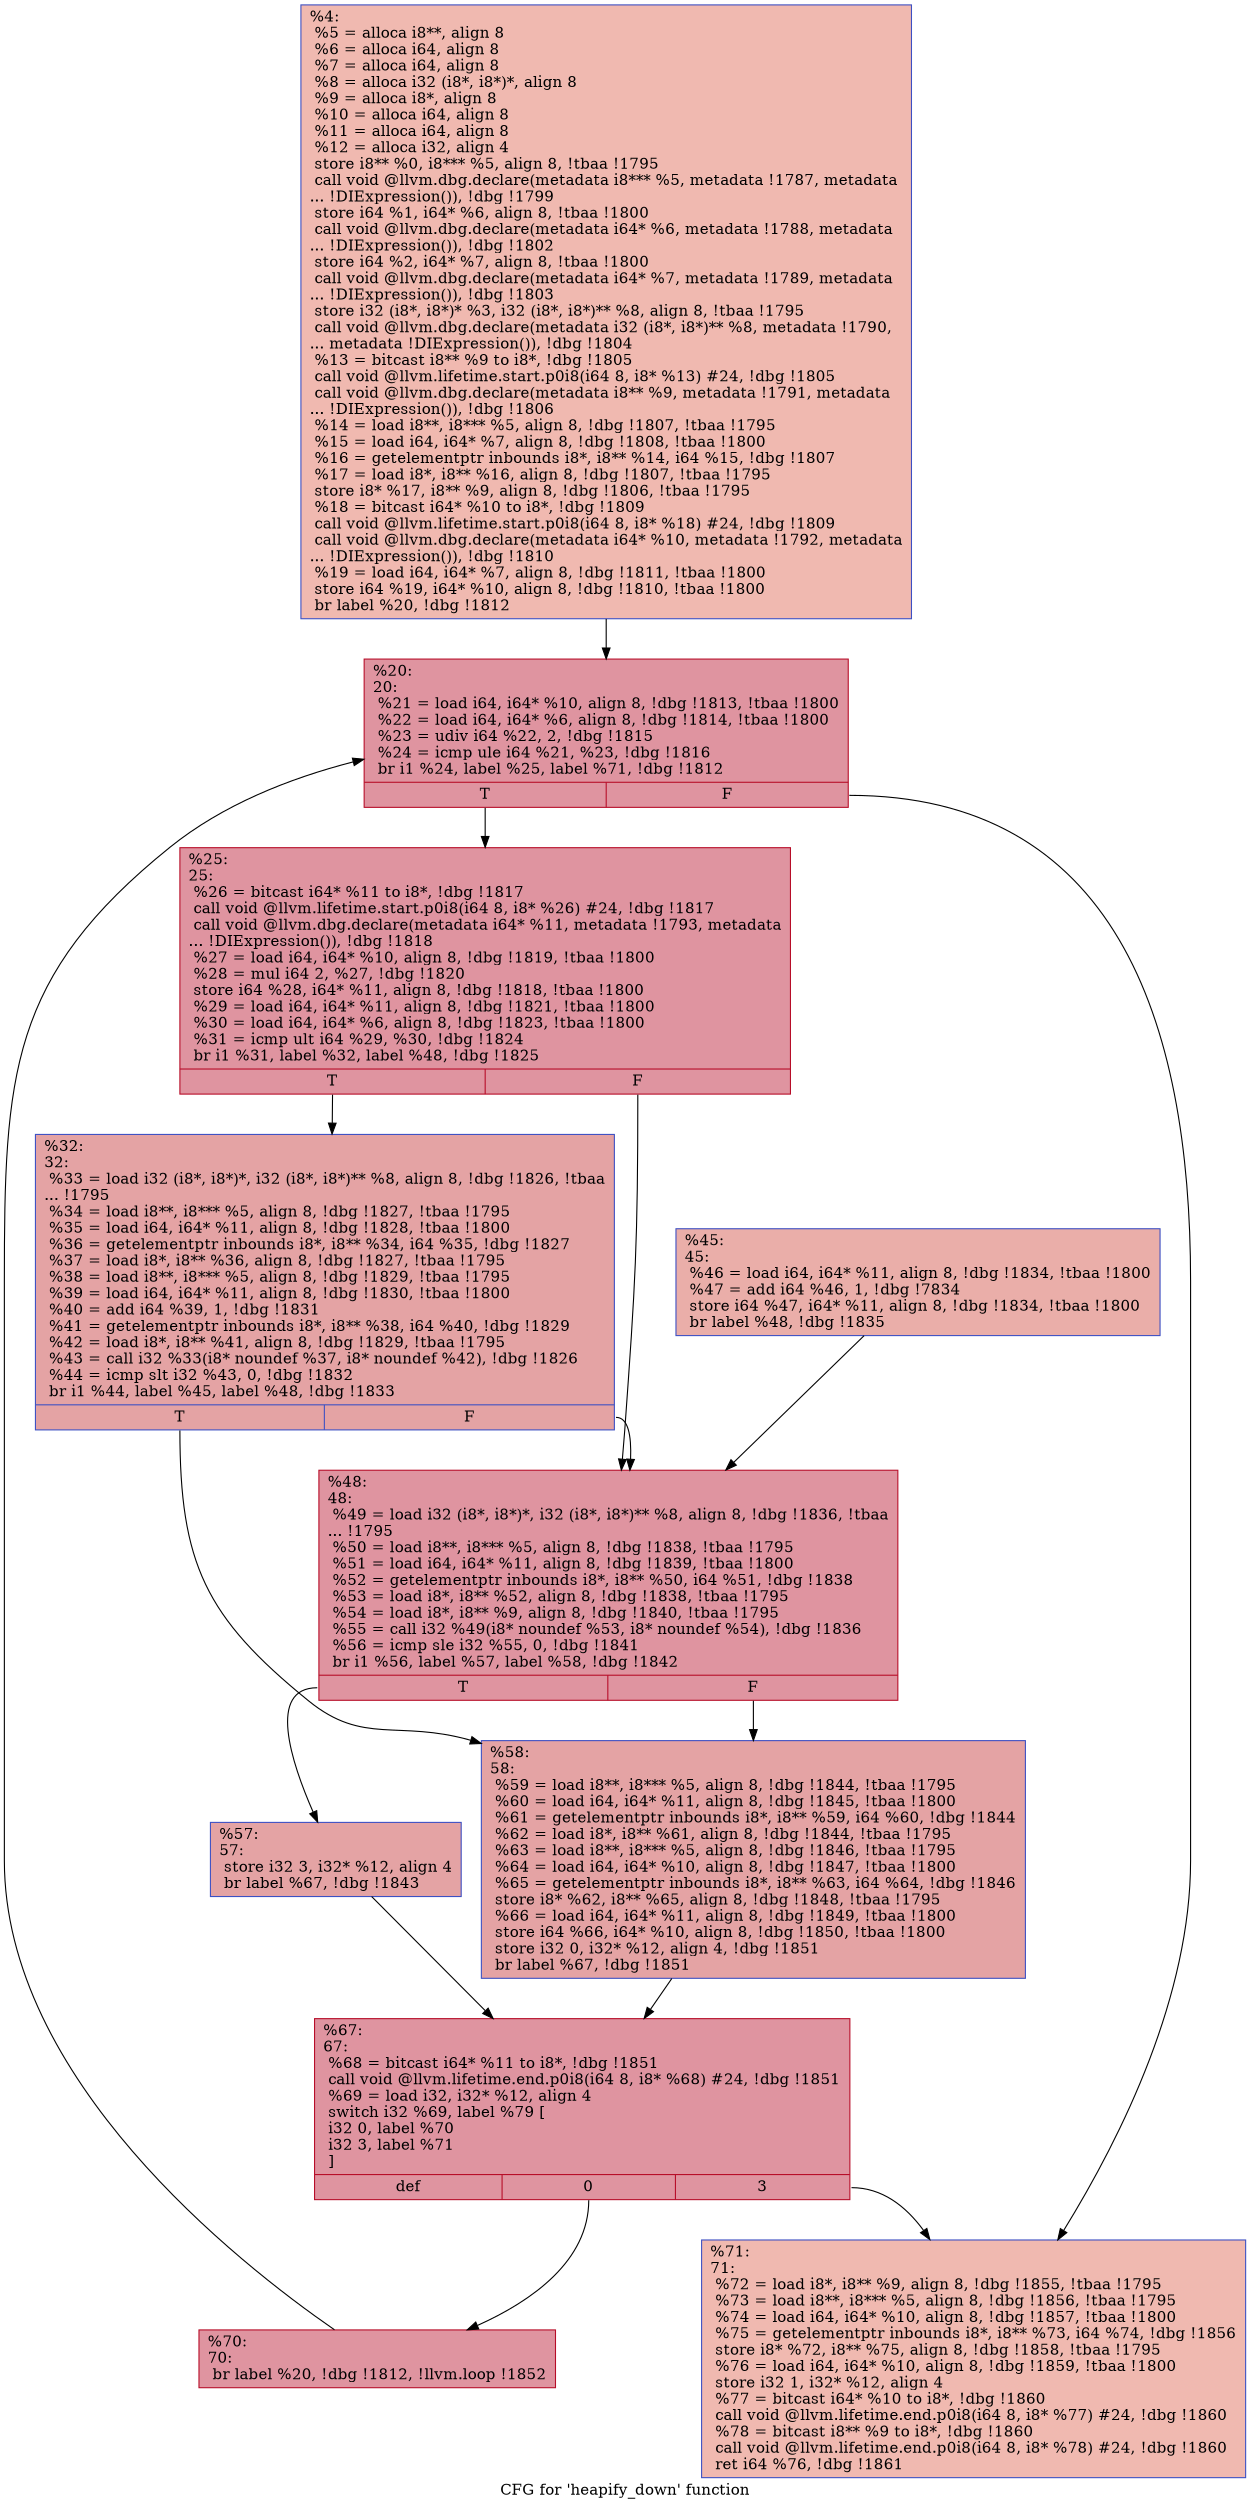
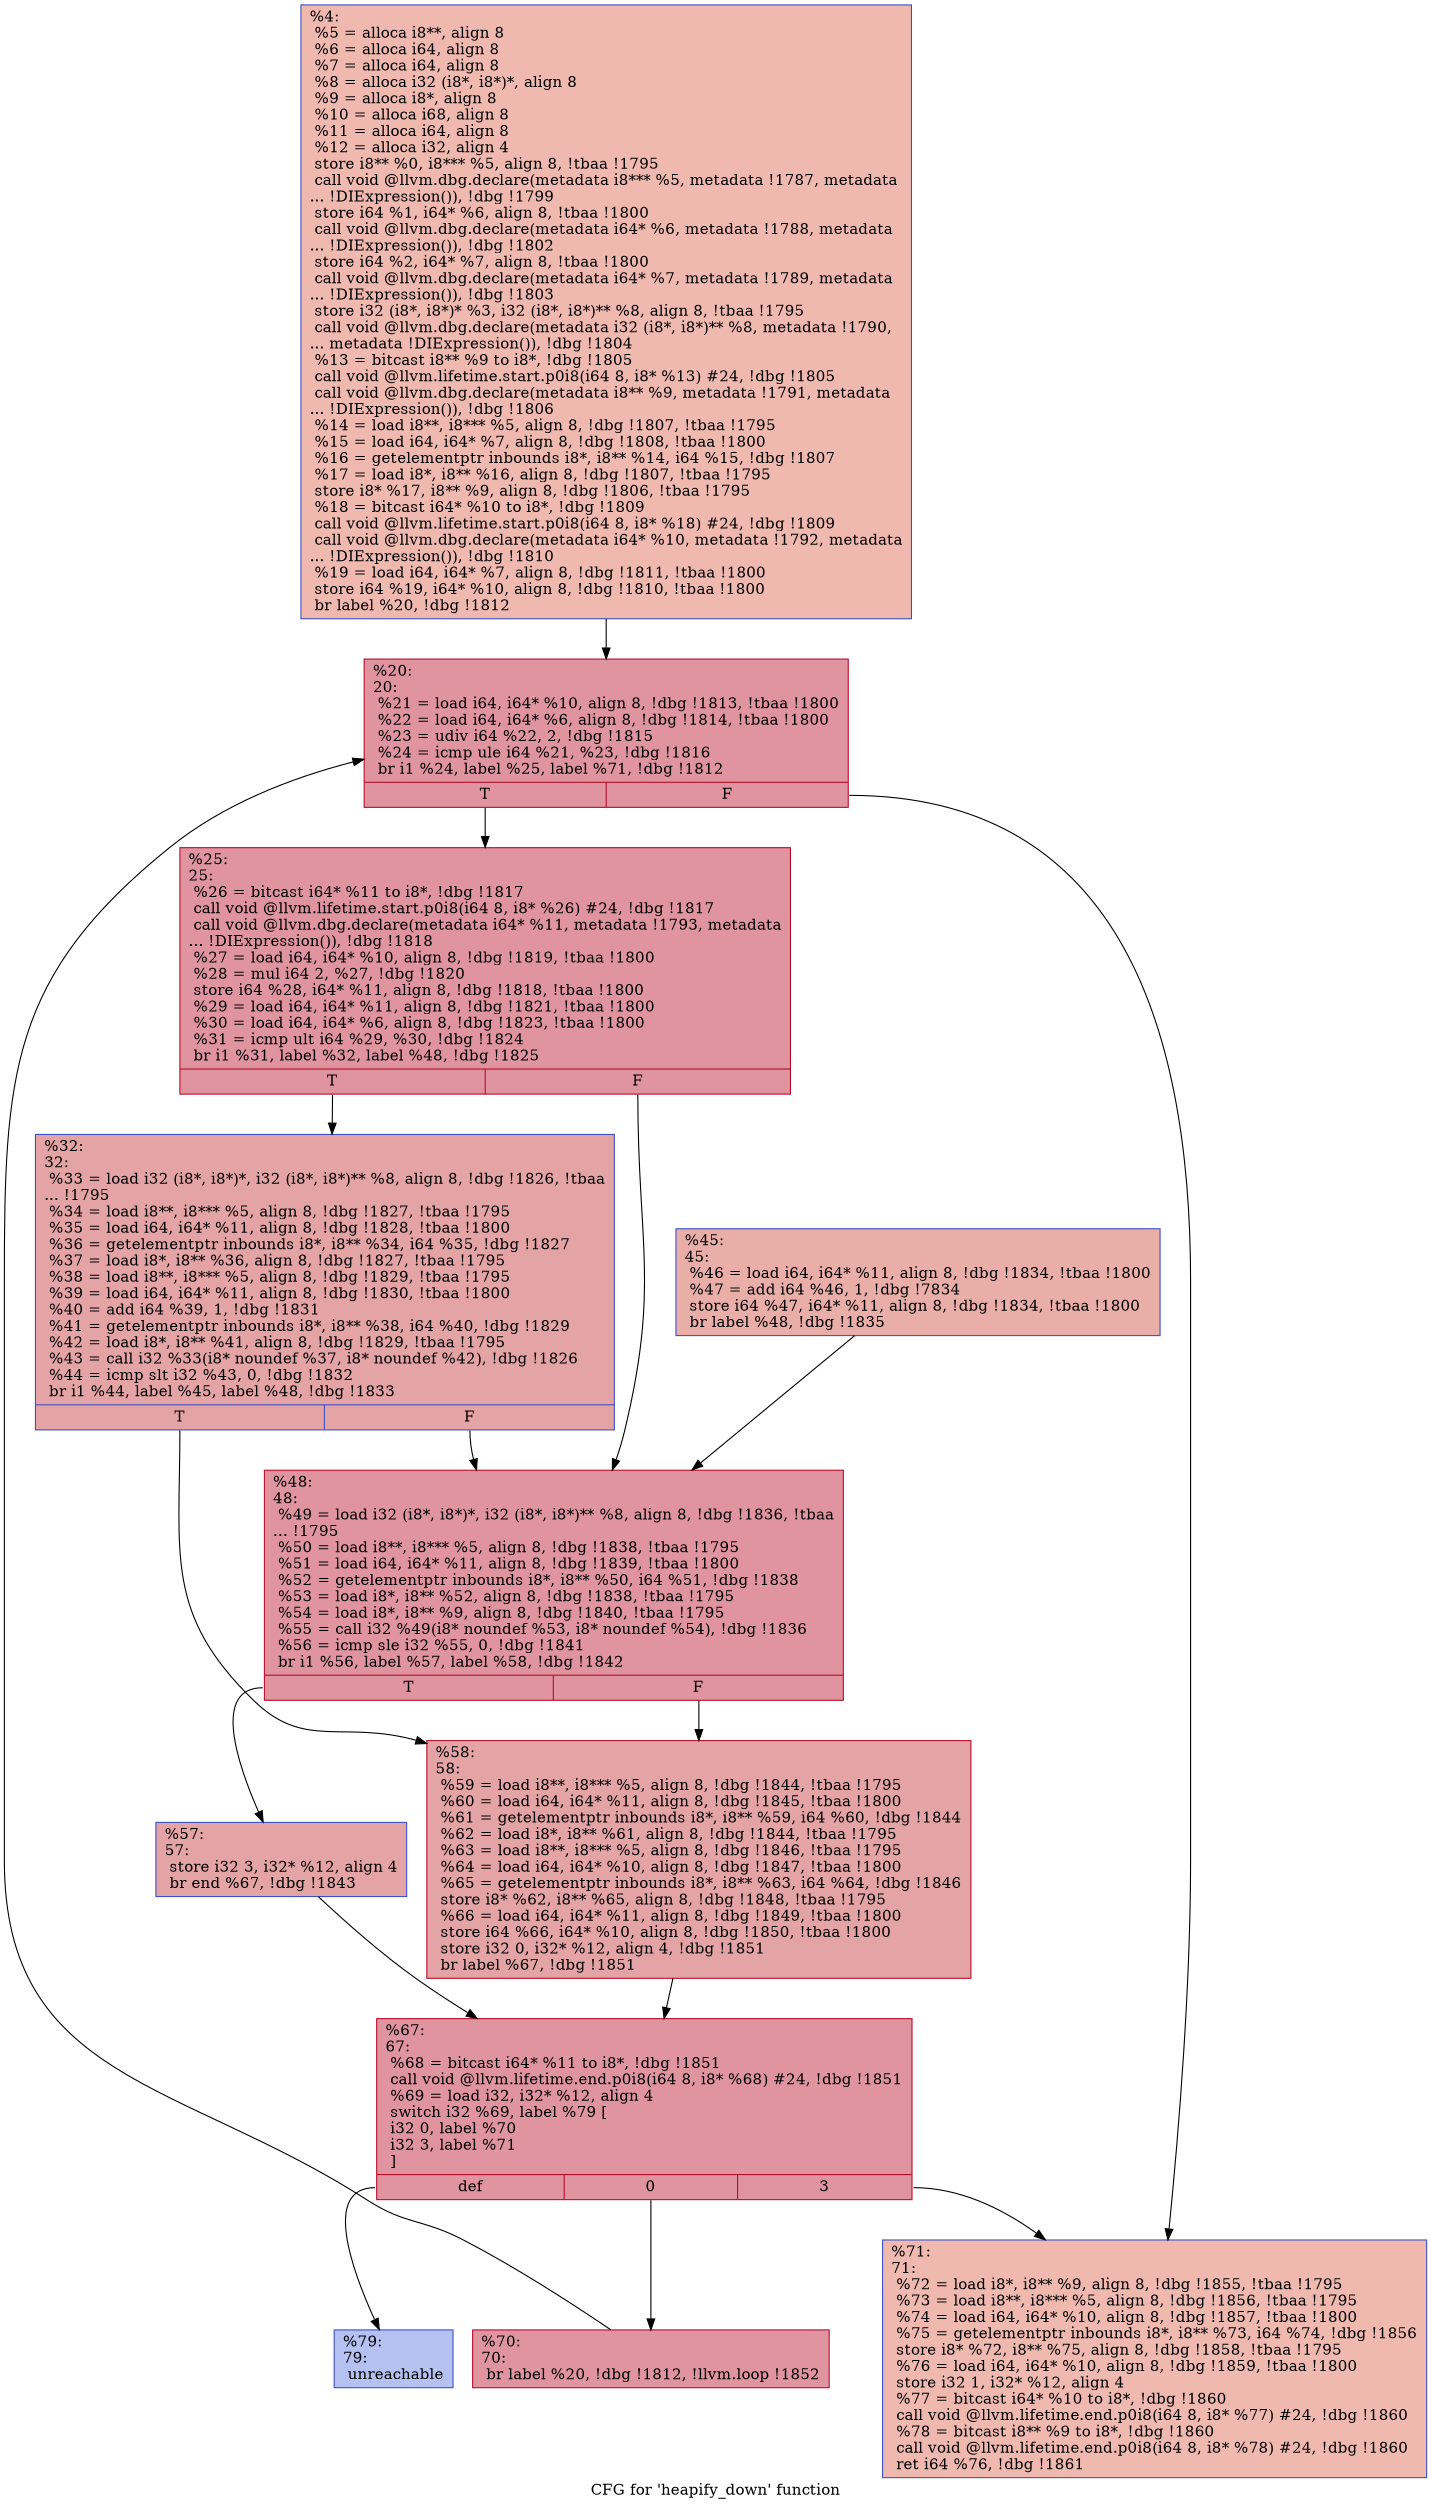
(410, 115) -> (410, 115)
(753, 1859) -> (699, 1859)
(319, 1883) -> (261, 1883)
none -> (394, 2359)
